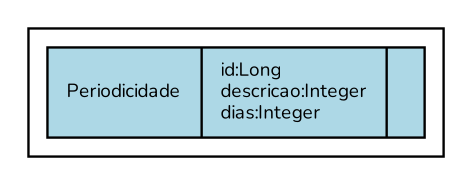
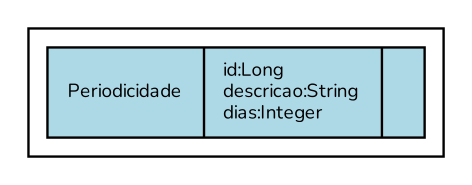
(294, 91) -> (292, 91)
